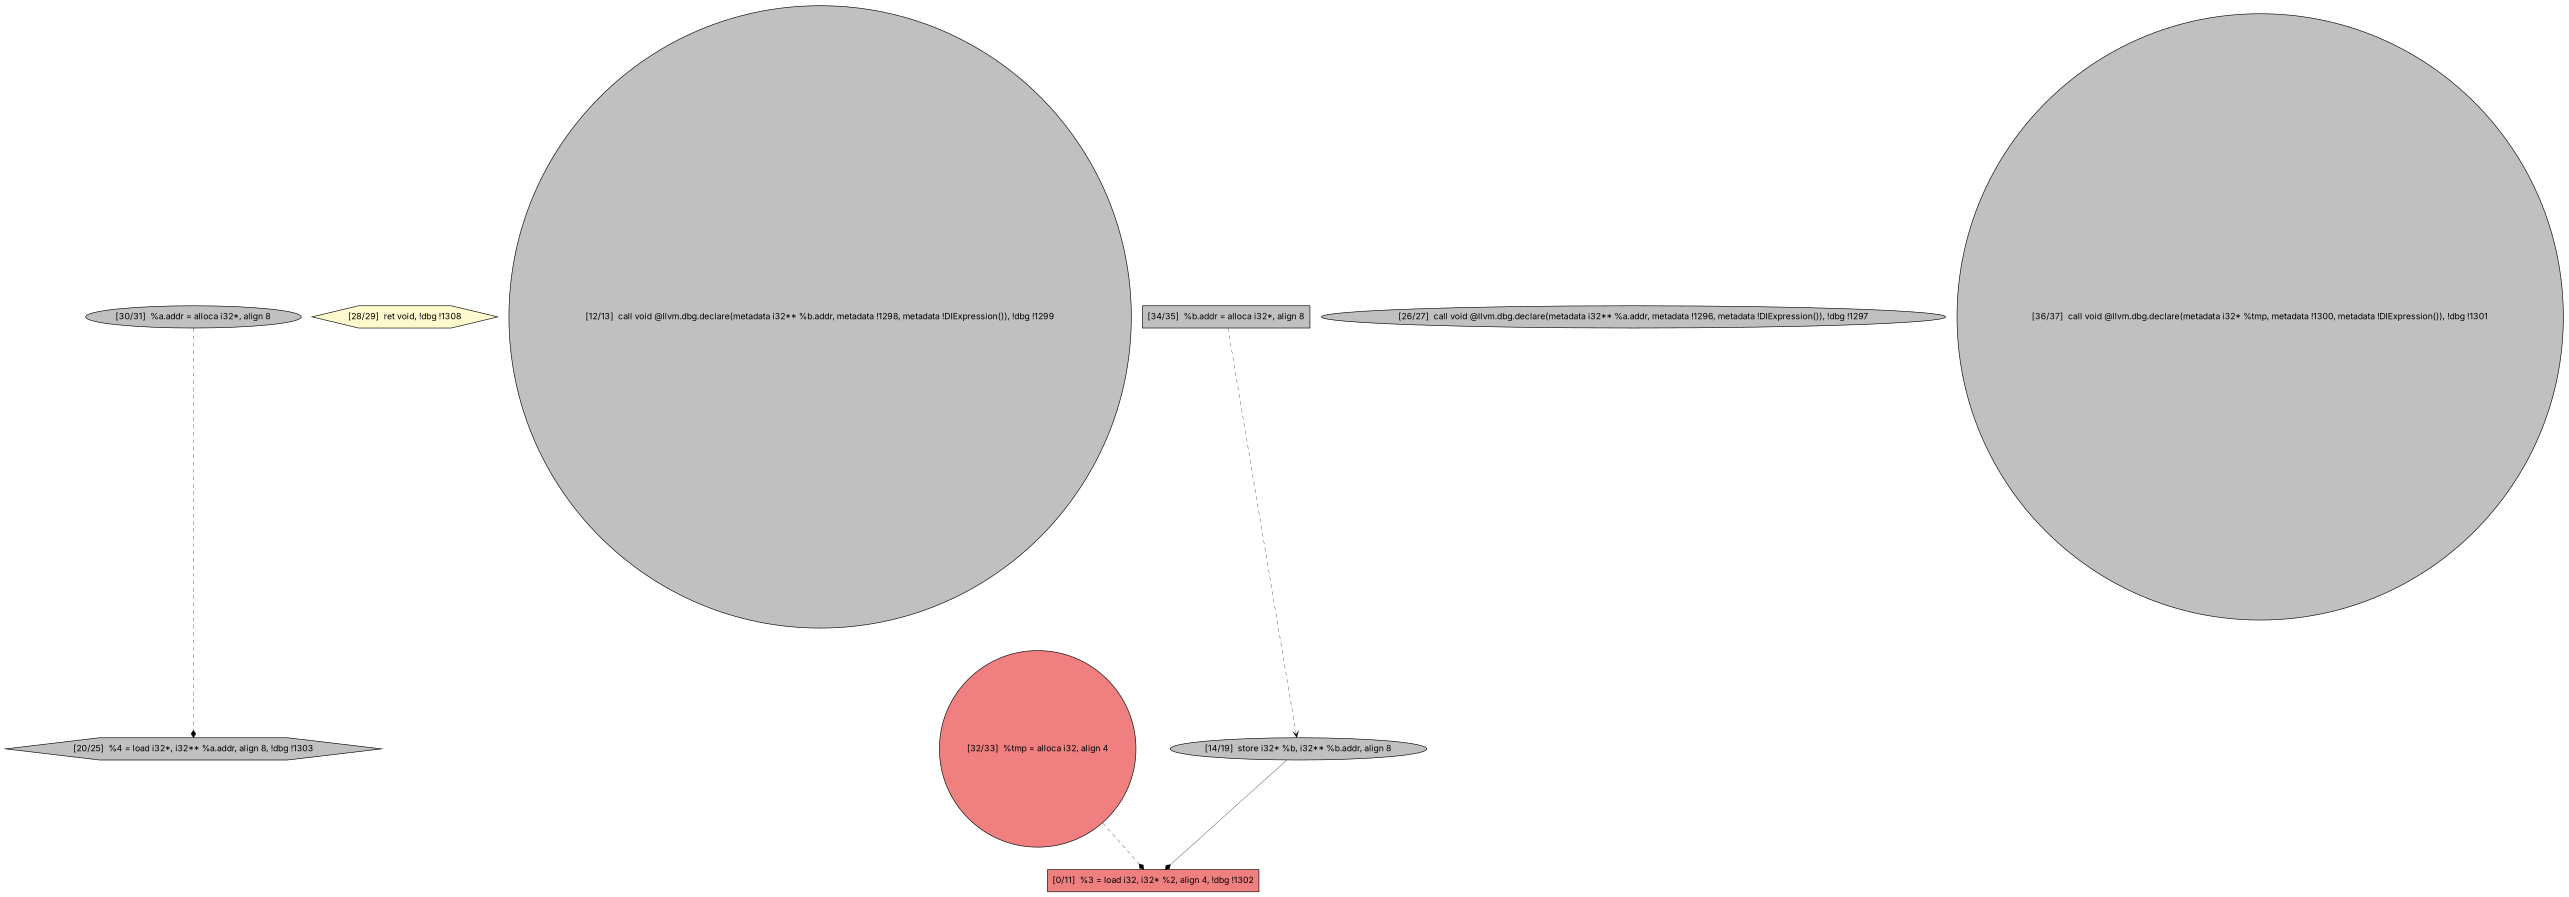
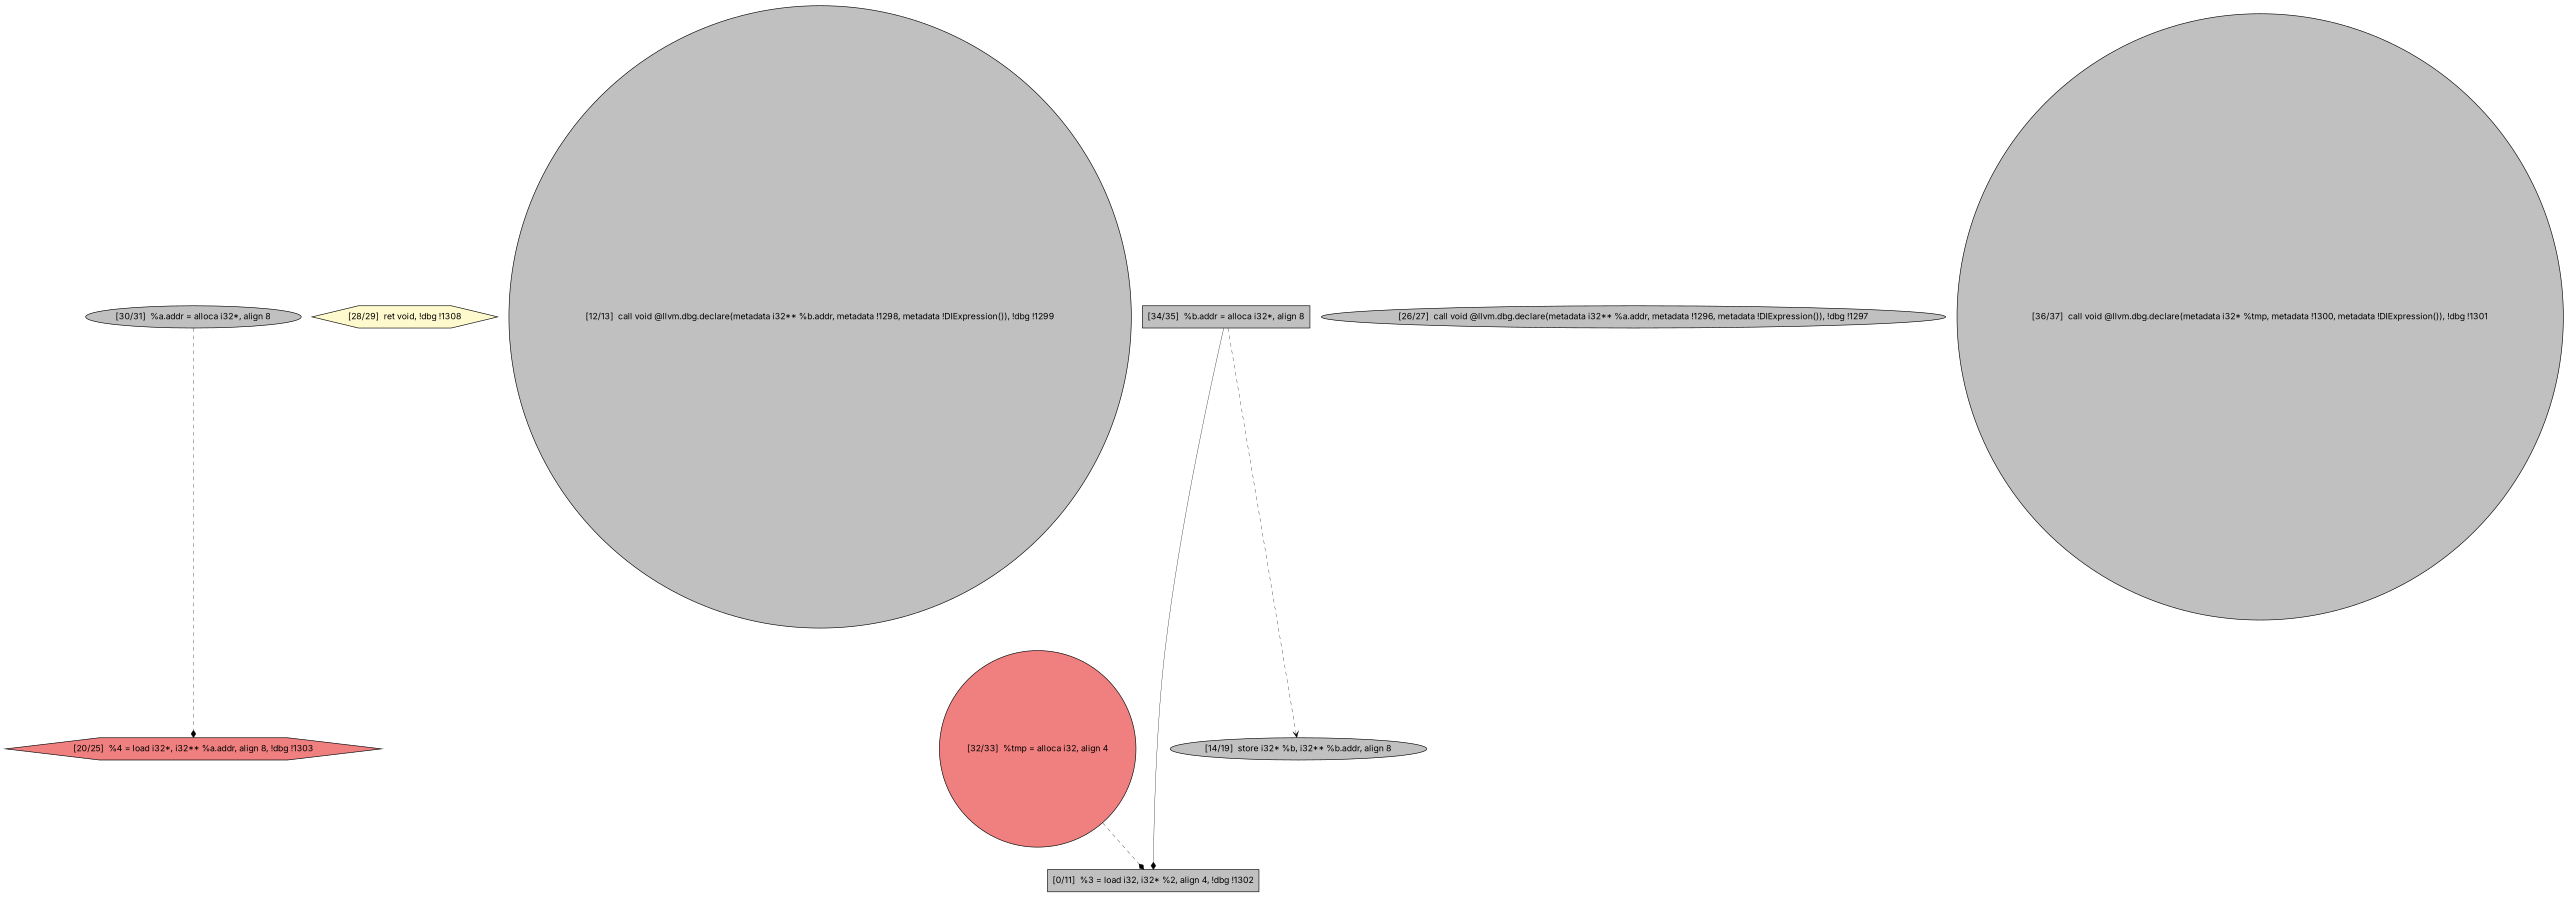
(193, 749) -> (193, 749)
(1229, 812) -> (1173, 593)
(1153, 881) -> (1153, 881)
